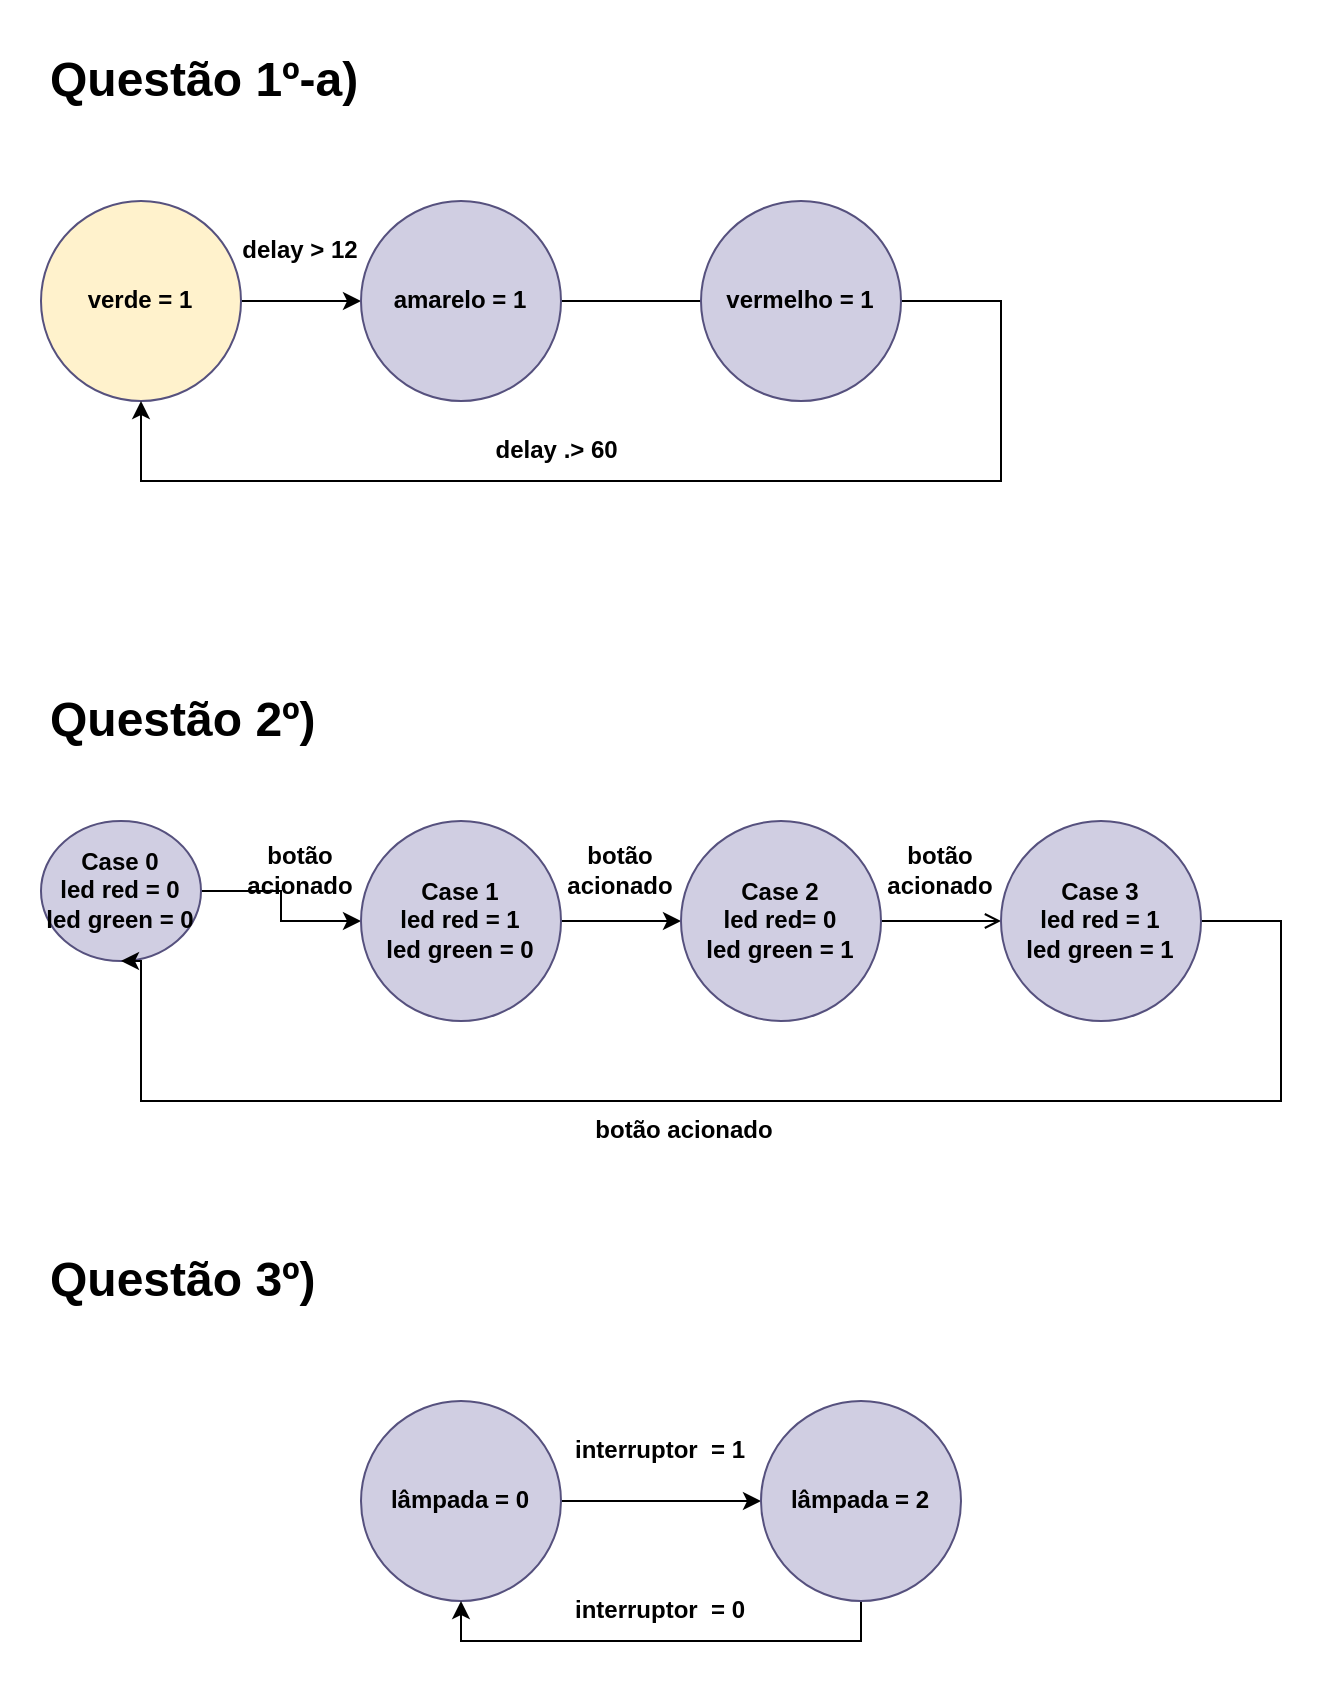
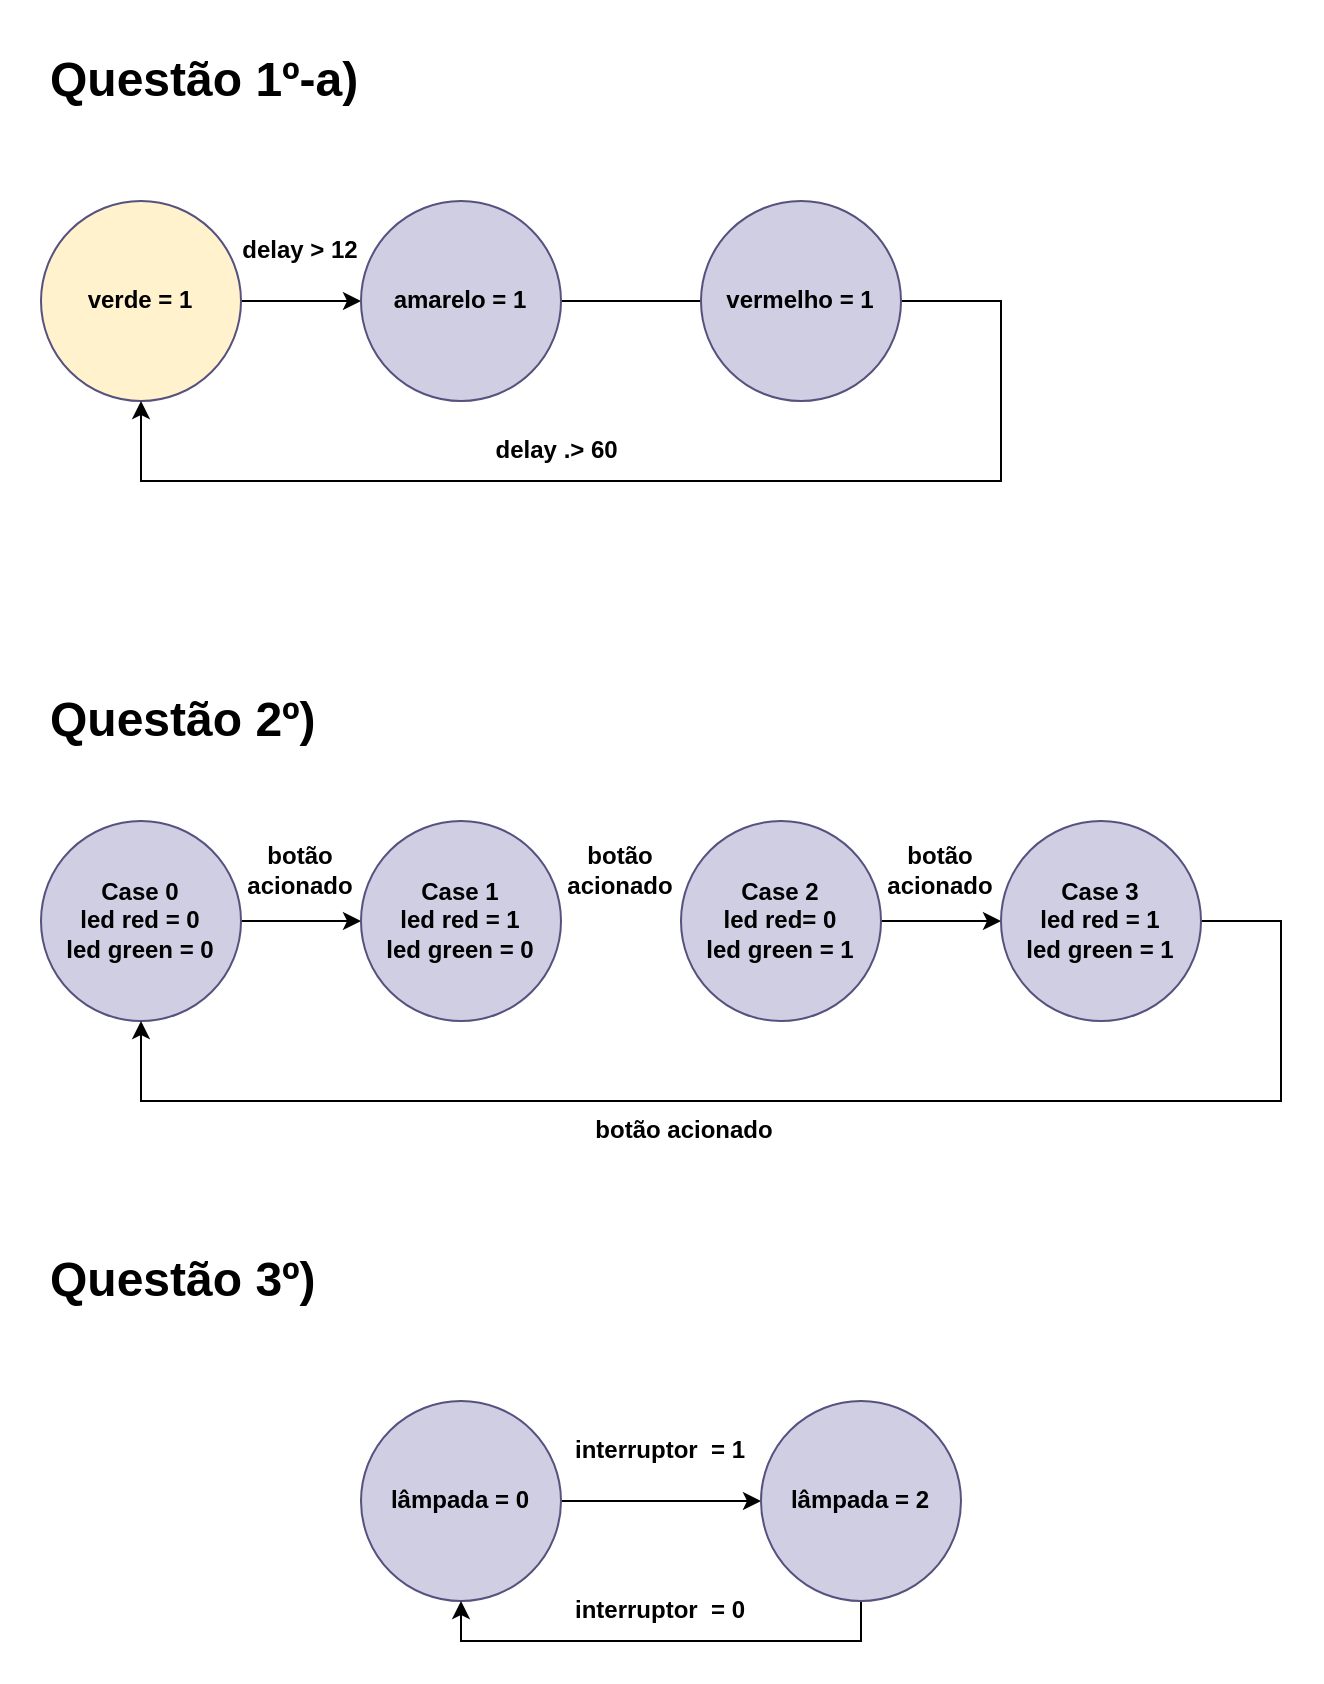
(121, 891) -> (141, 921)
(614, 921) -> none
(988, 921) -> (986, 921)
